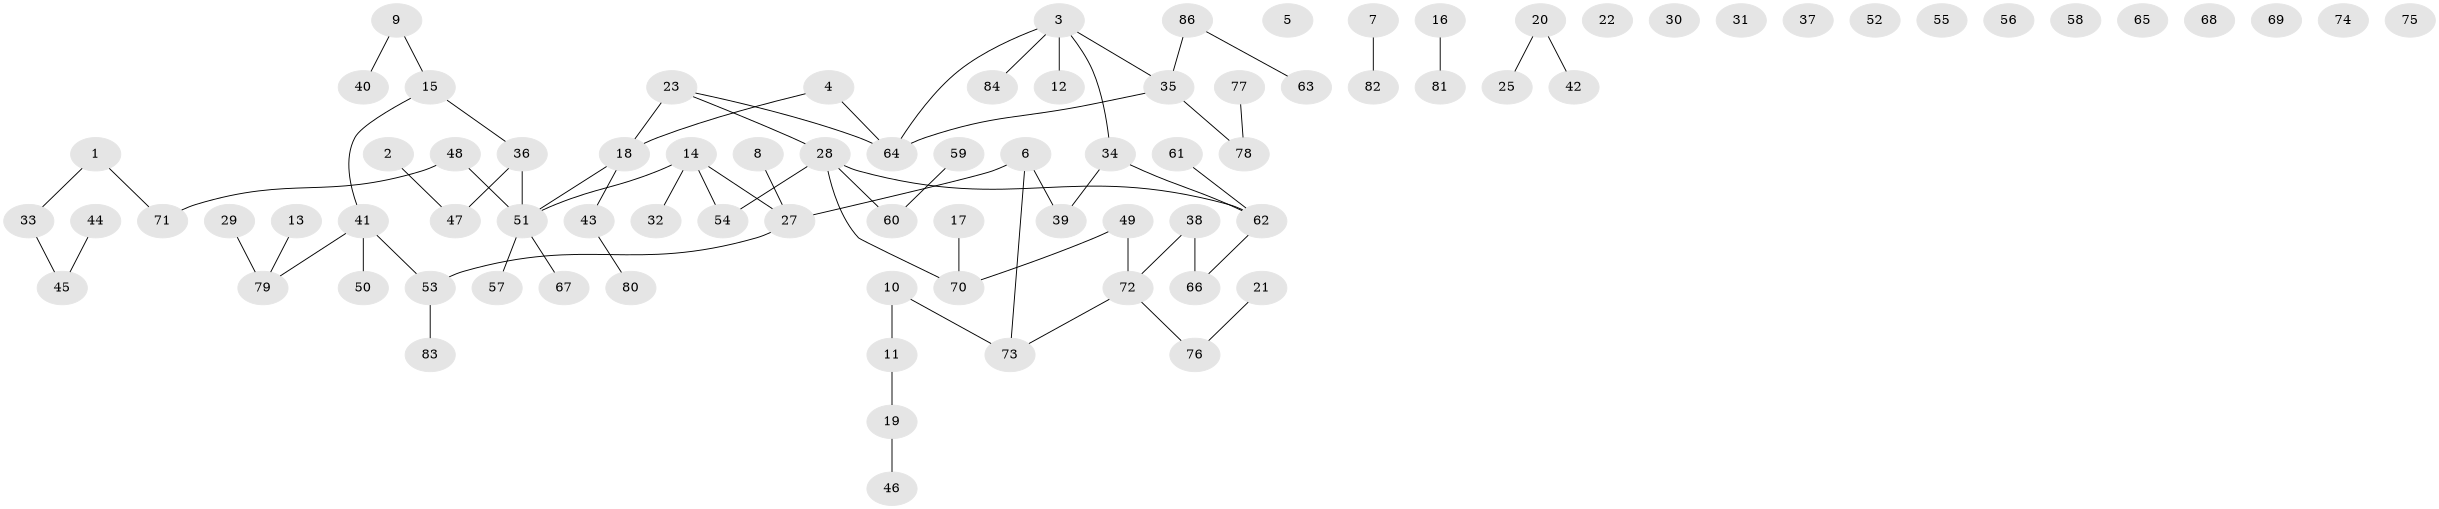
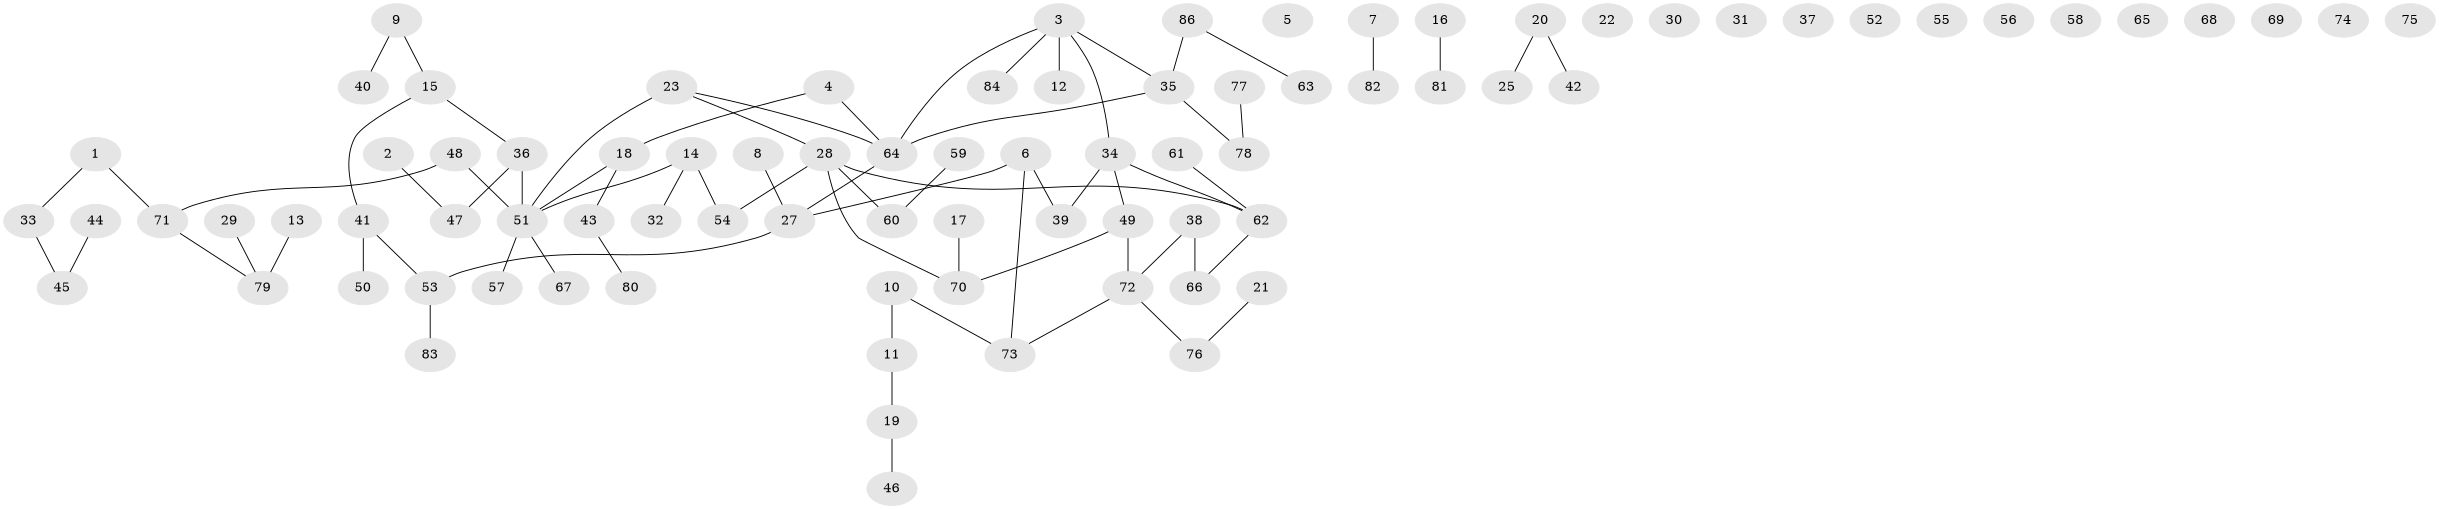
(648, 121) -> (585, 143)
(740, 188) -> (841, 188)
none -> (1121, 193)
(313, 255) -> (213, 255)
